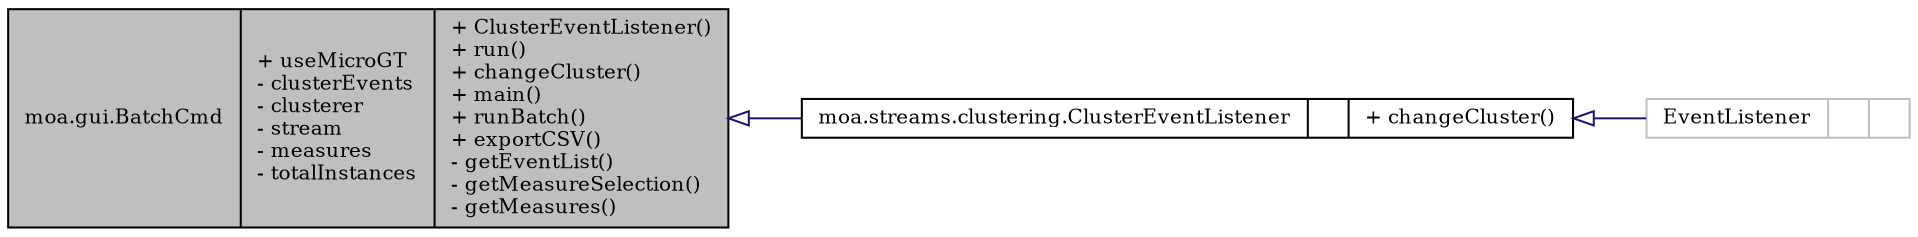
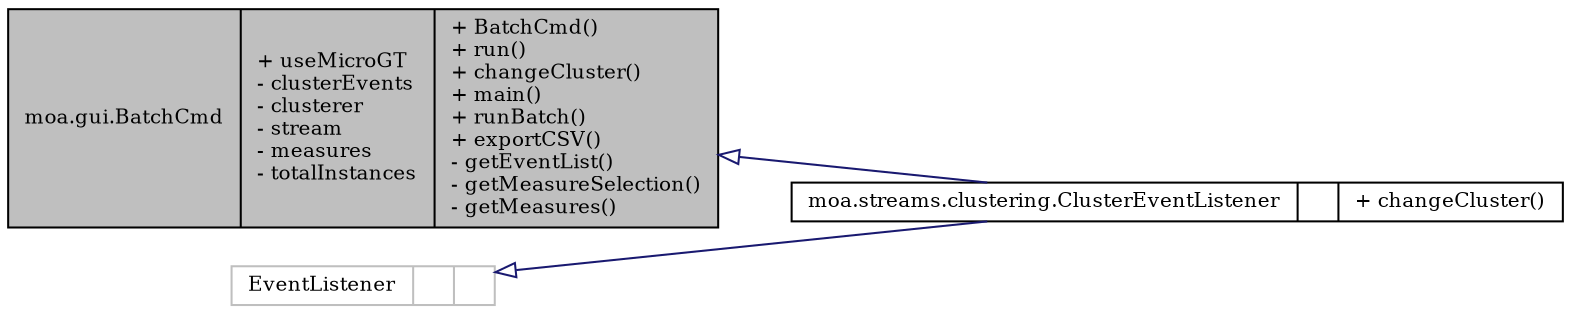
(581, 28) -> (525, 28)
(1620, 118) -> (752, 246)
